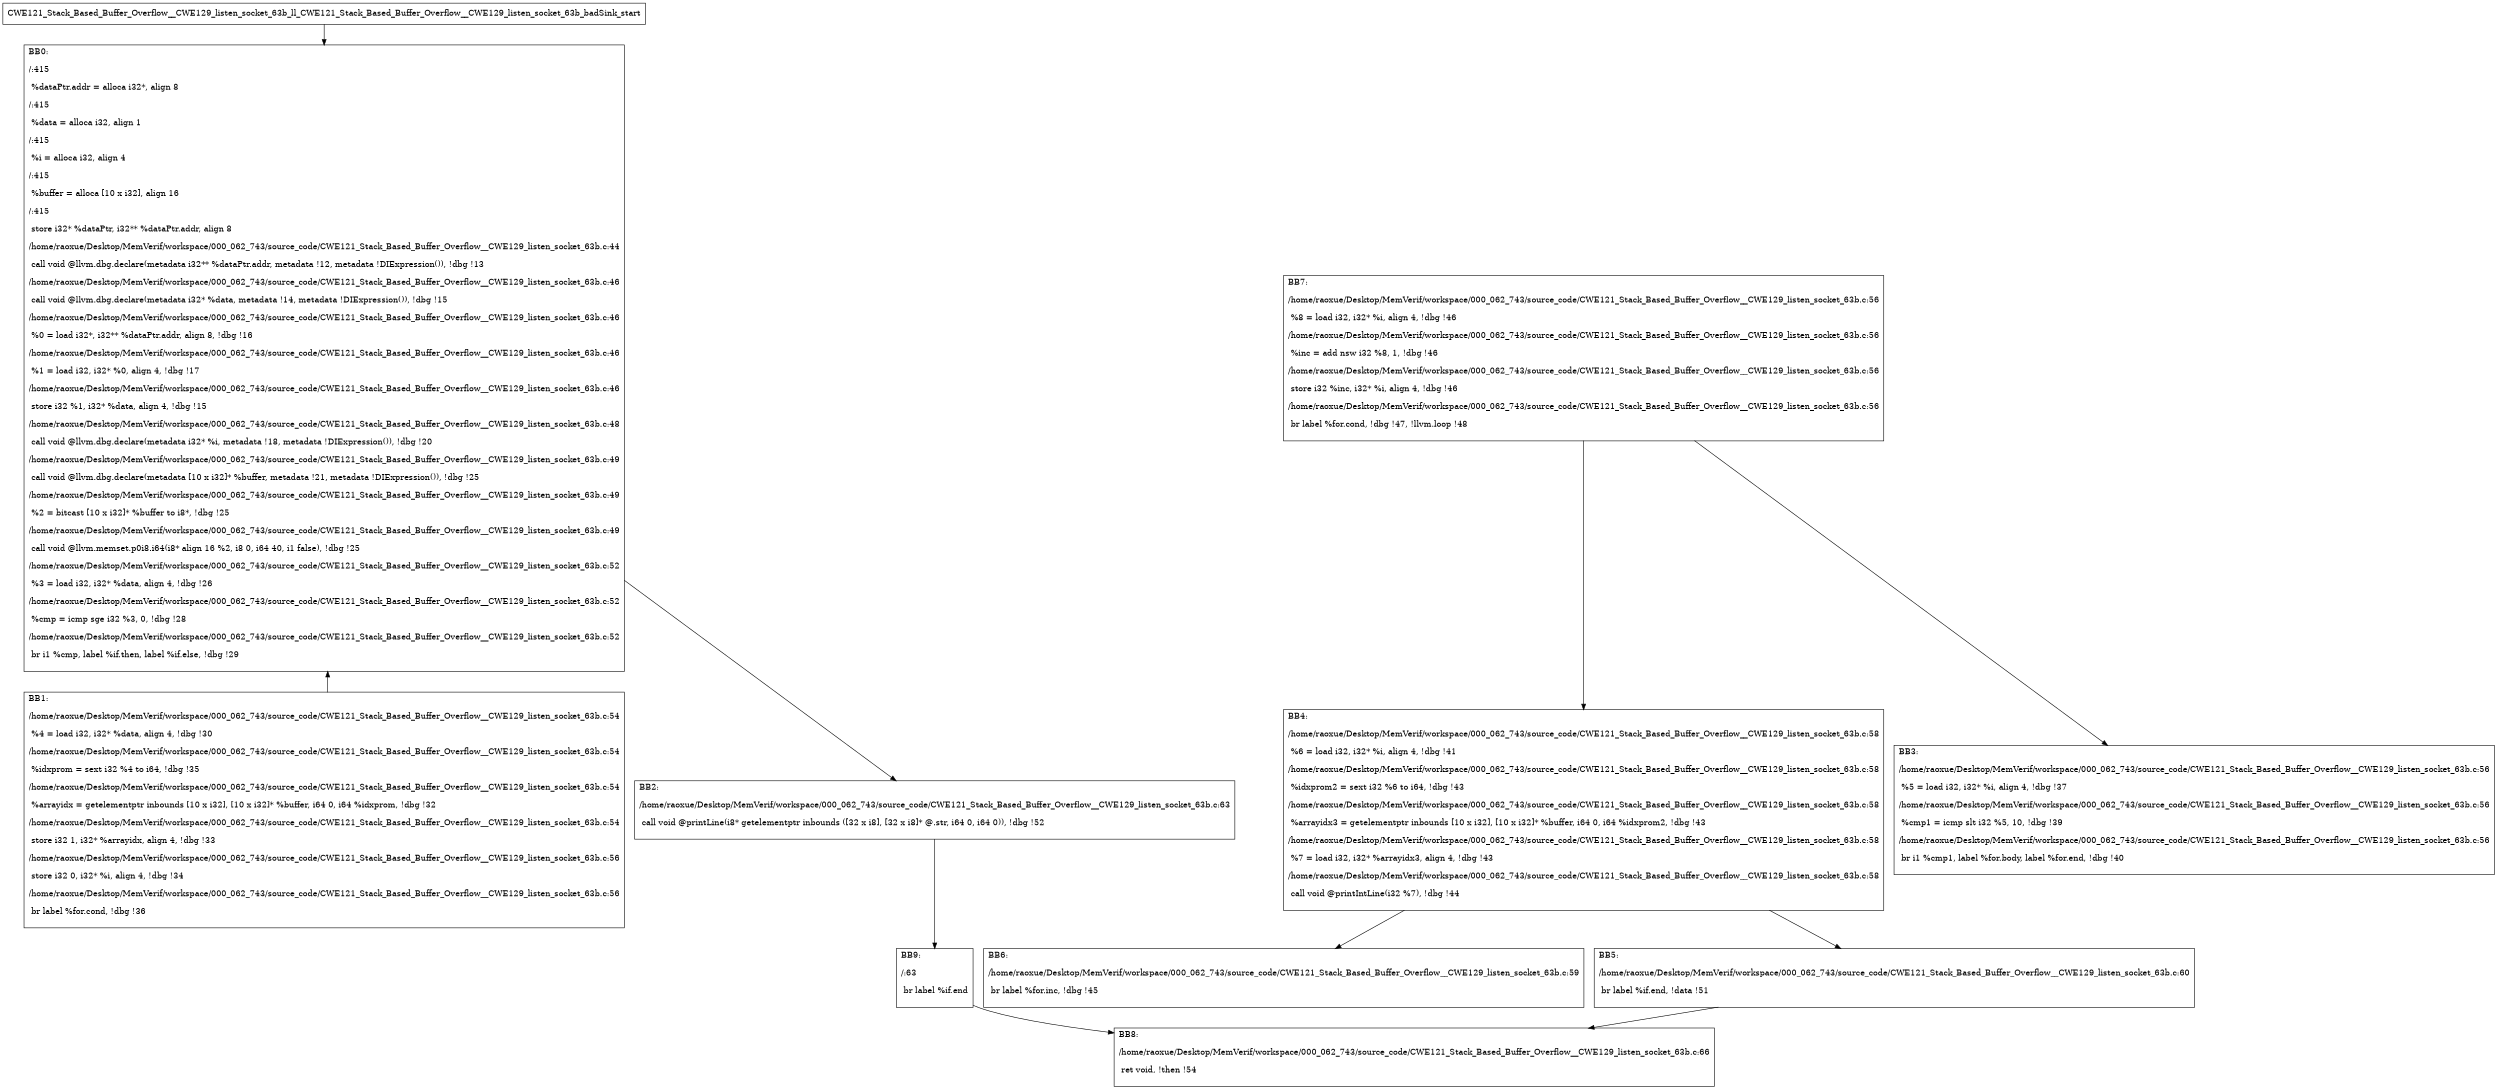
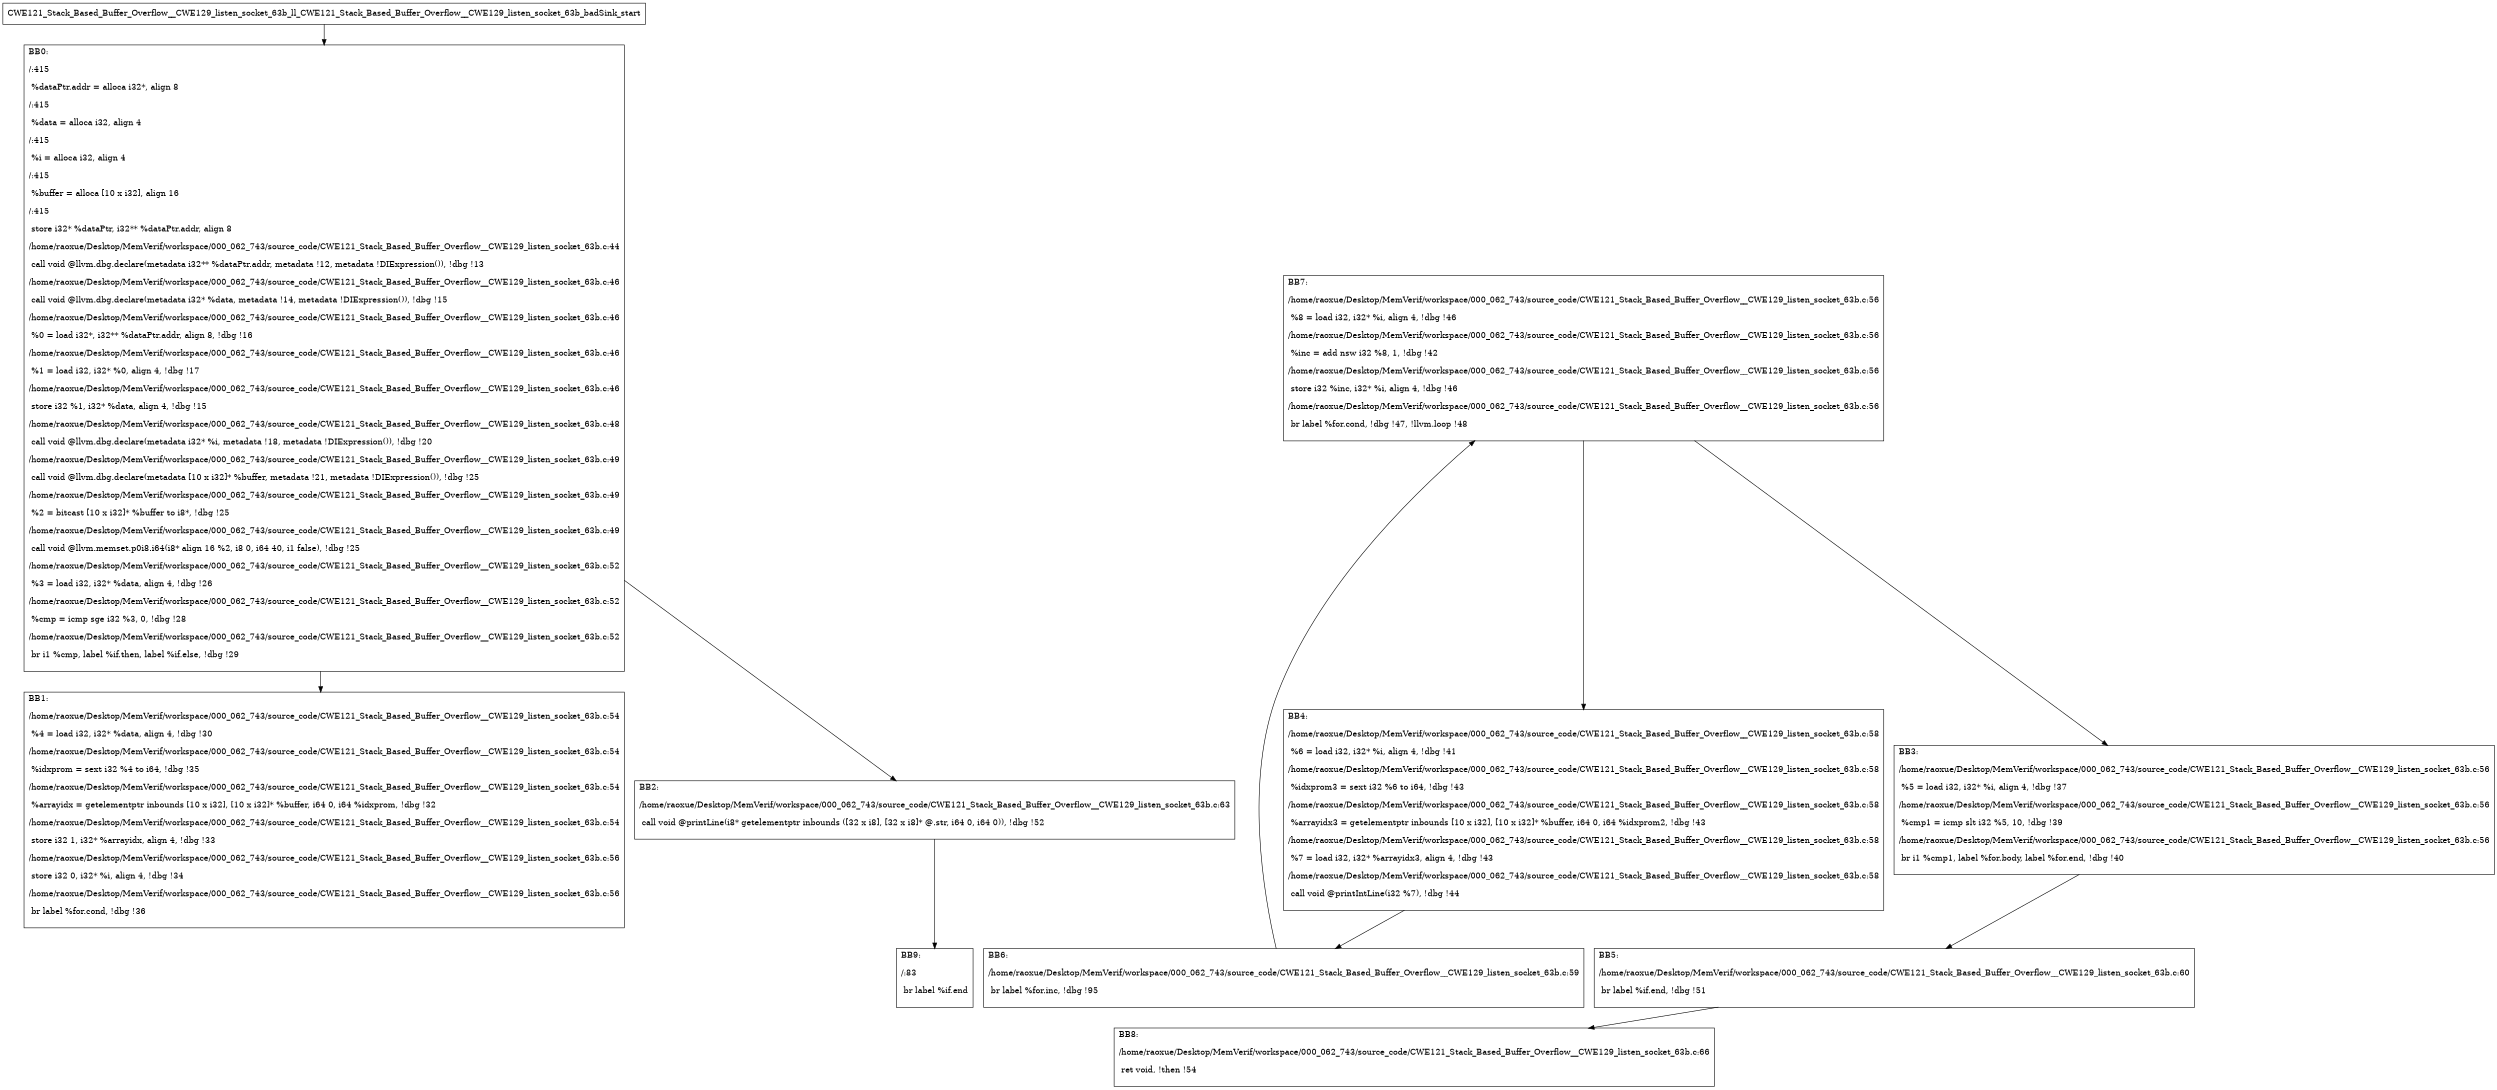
(85, 123) -> (85, 123)
(1363, 353) -> (1363, 353)
none -> (1290, 666)
(328, 685) -> (321, 679)
(1376, 787) -> (1376, 787)
(1803, 928) -> (2015, 910)
(909, 973) -> (909, 973)
(1043, 991) -> (1043, 991)
(1654, 991) -> (1653, 991)
(1040, 1022) -> none
